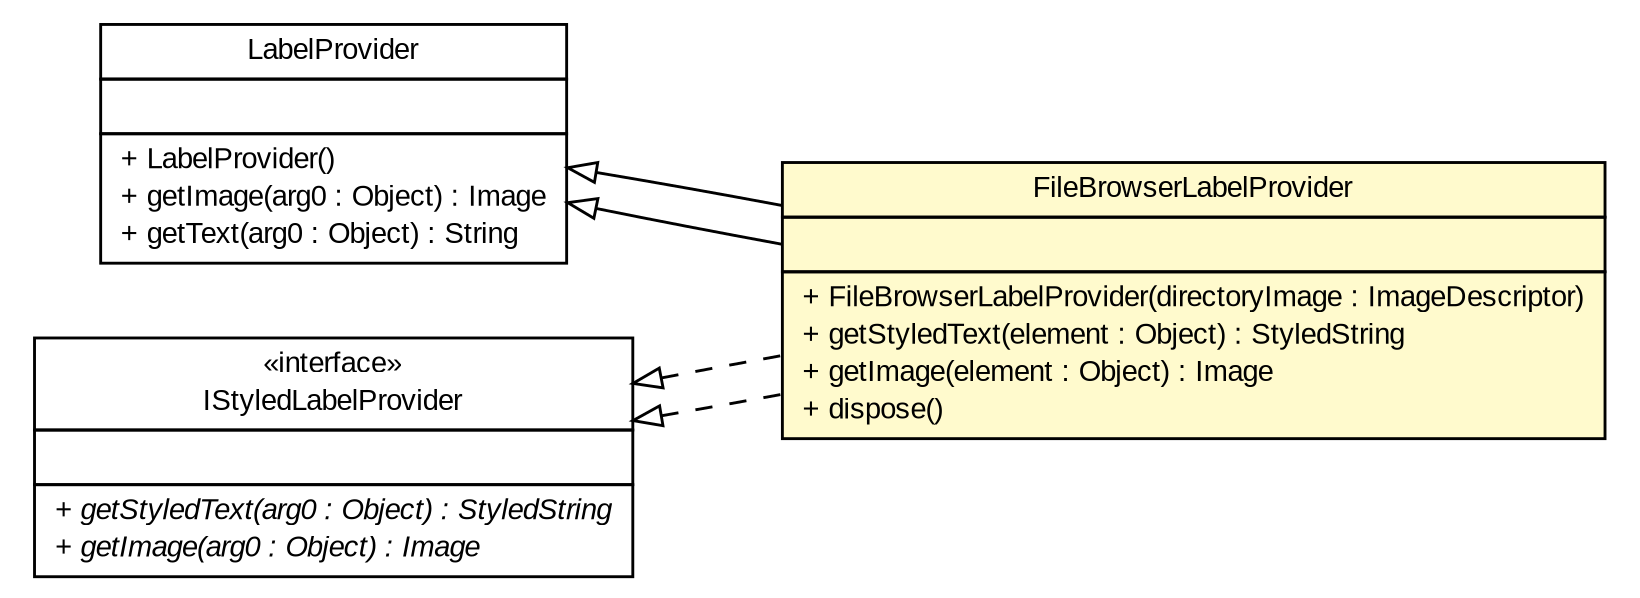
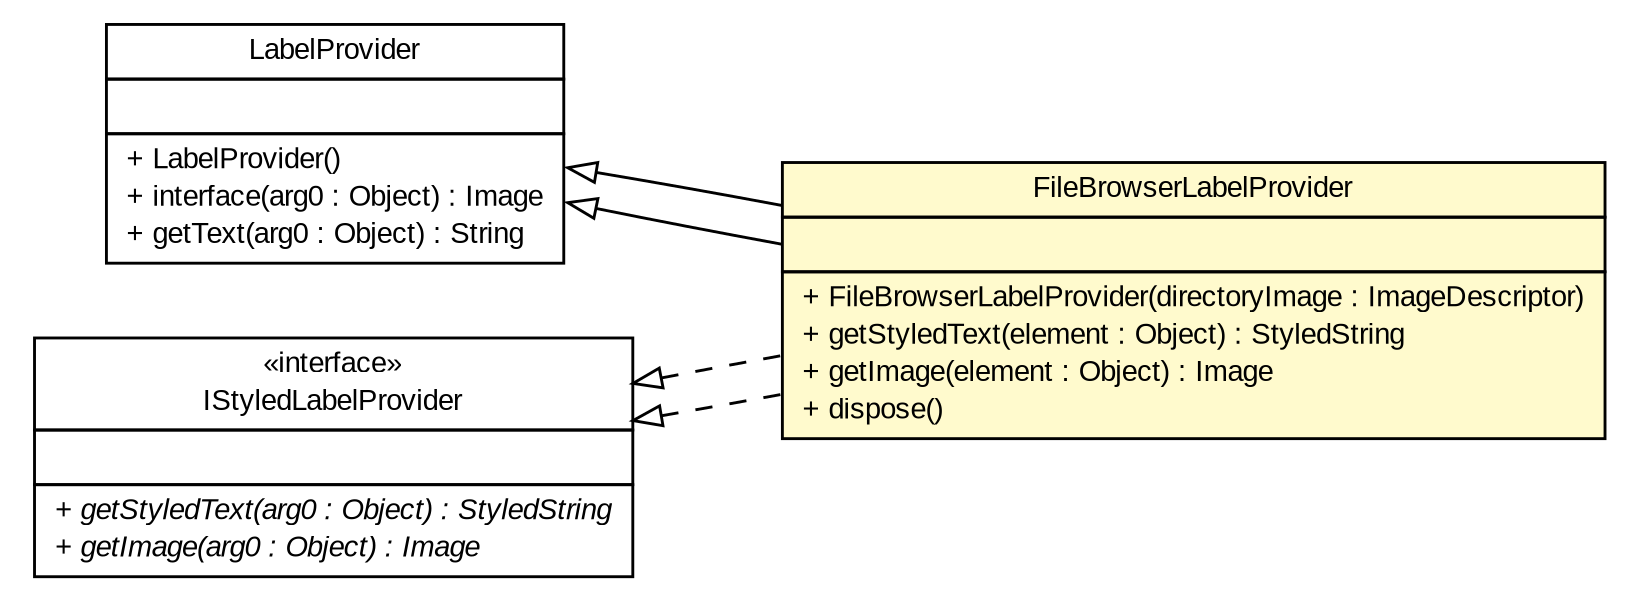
(334, 197) -> (335, 197)
